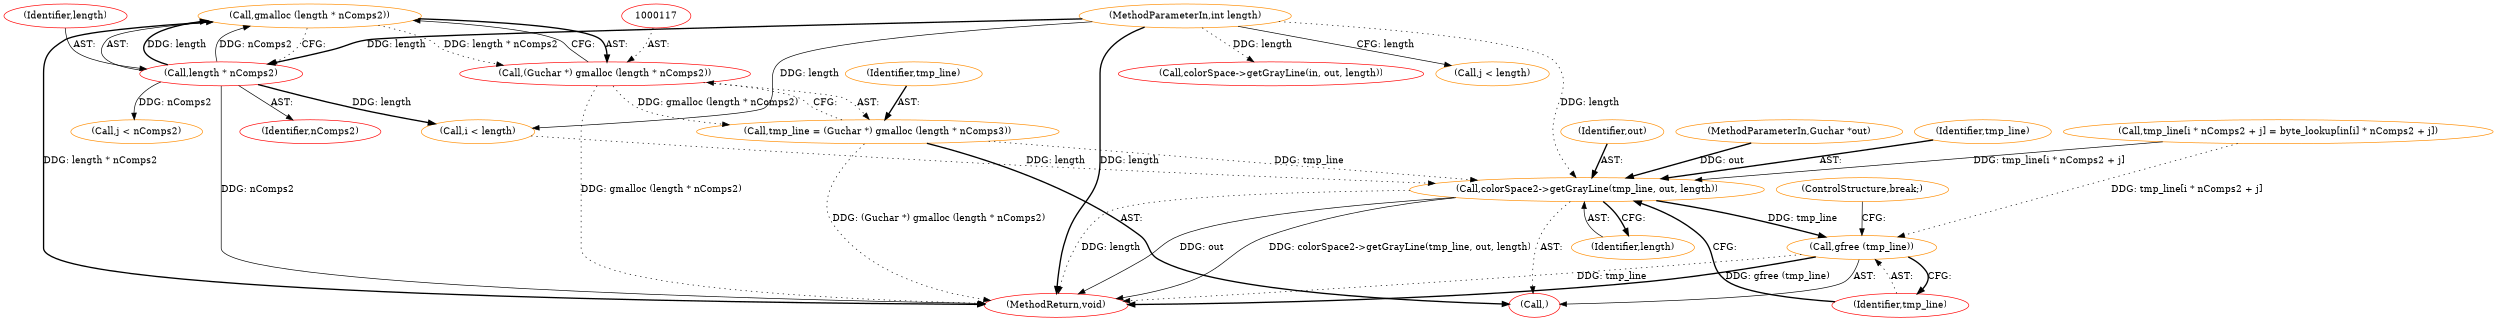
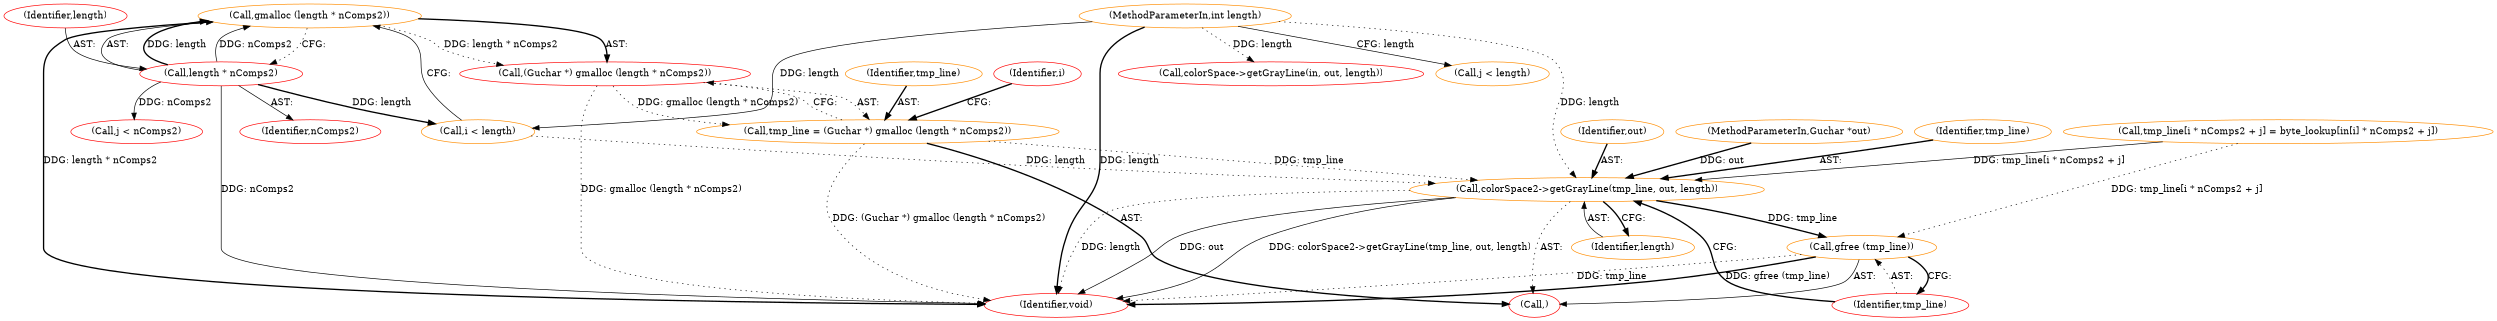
(656, 16) -> none
(508, 29) -> (421, 69)
(677, 29) -> none
none -> (1038, 74)
(137, 132) -> (137, 132)
(878, 132) -> (878, 132)
(1862, 190) -> none
(1056, 305) -> (1056, 305)
